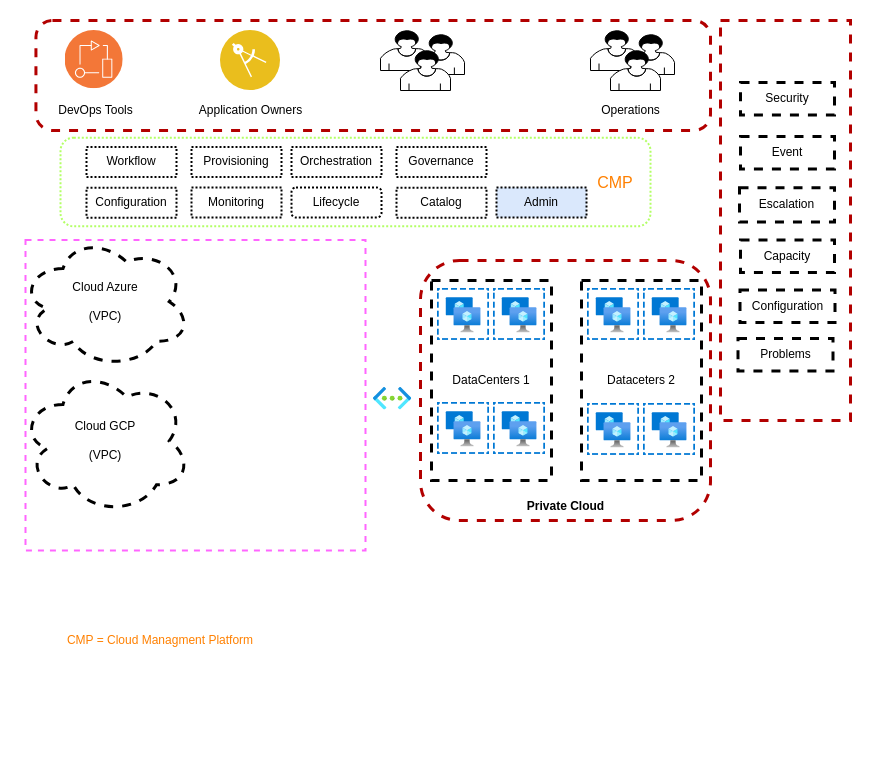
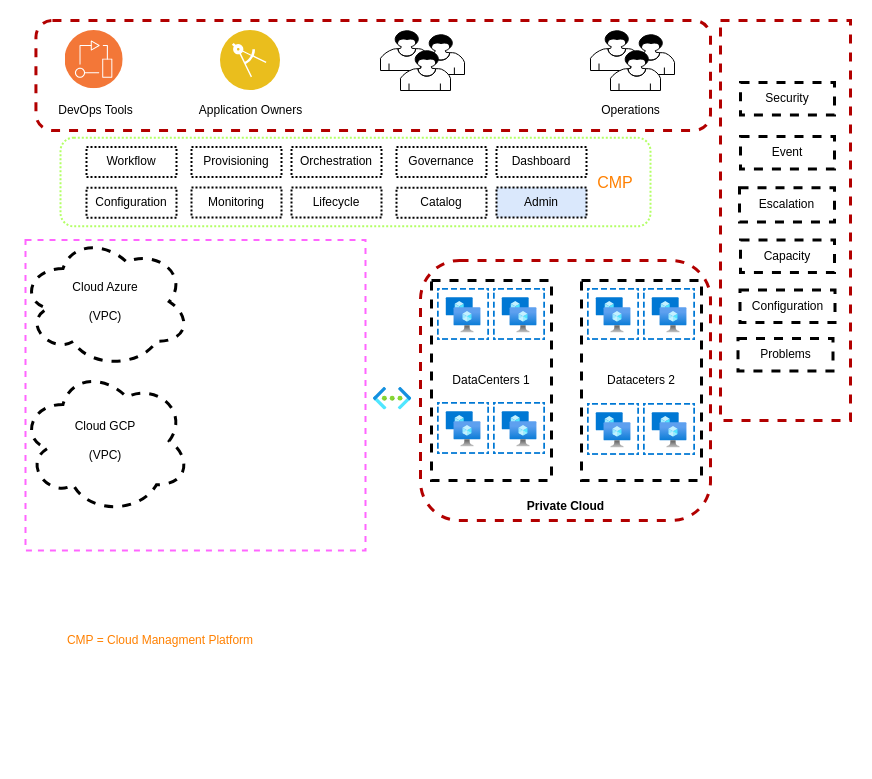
none -> (542, 162)
(337, 203) -> (337, 203)
